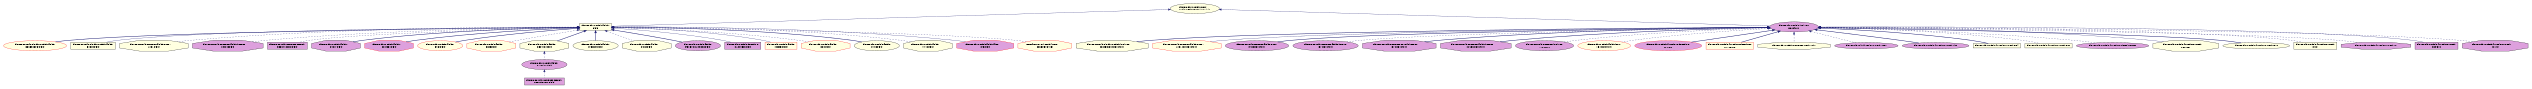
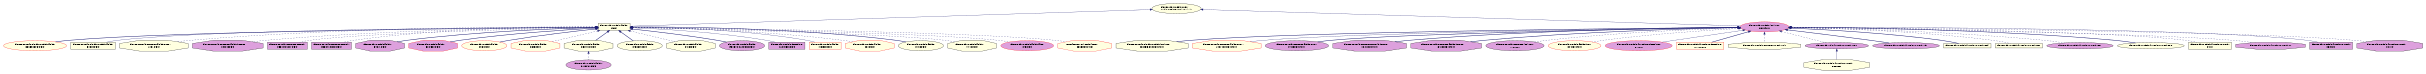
(1794, 27) -> (1765, 27)
(790, 30) -> (859, 33)
(1992, 31) -> (1837, 55)
(1732, 36) -> (1702, 36)
(985, 46) -> (1027, 46)
(1326, 46) -> none
(2113, 46) -> (2080, 46)
(544, 75) -> (396, 34)
